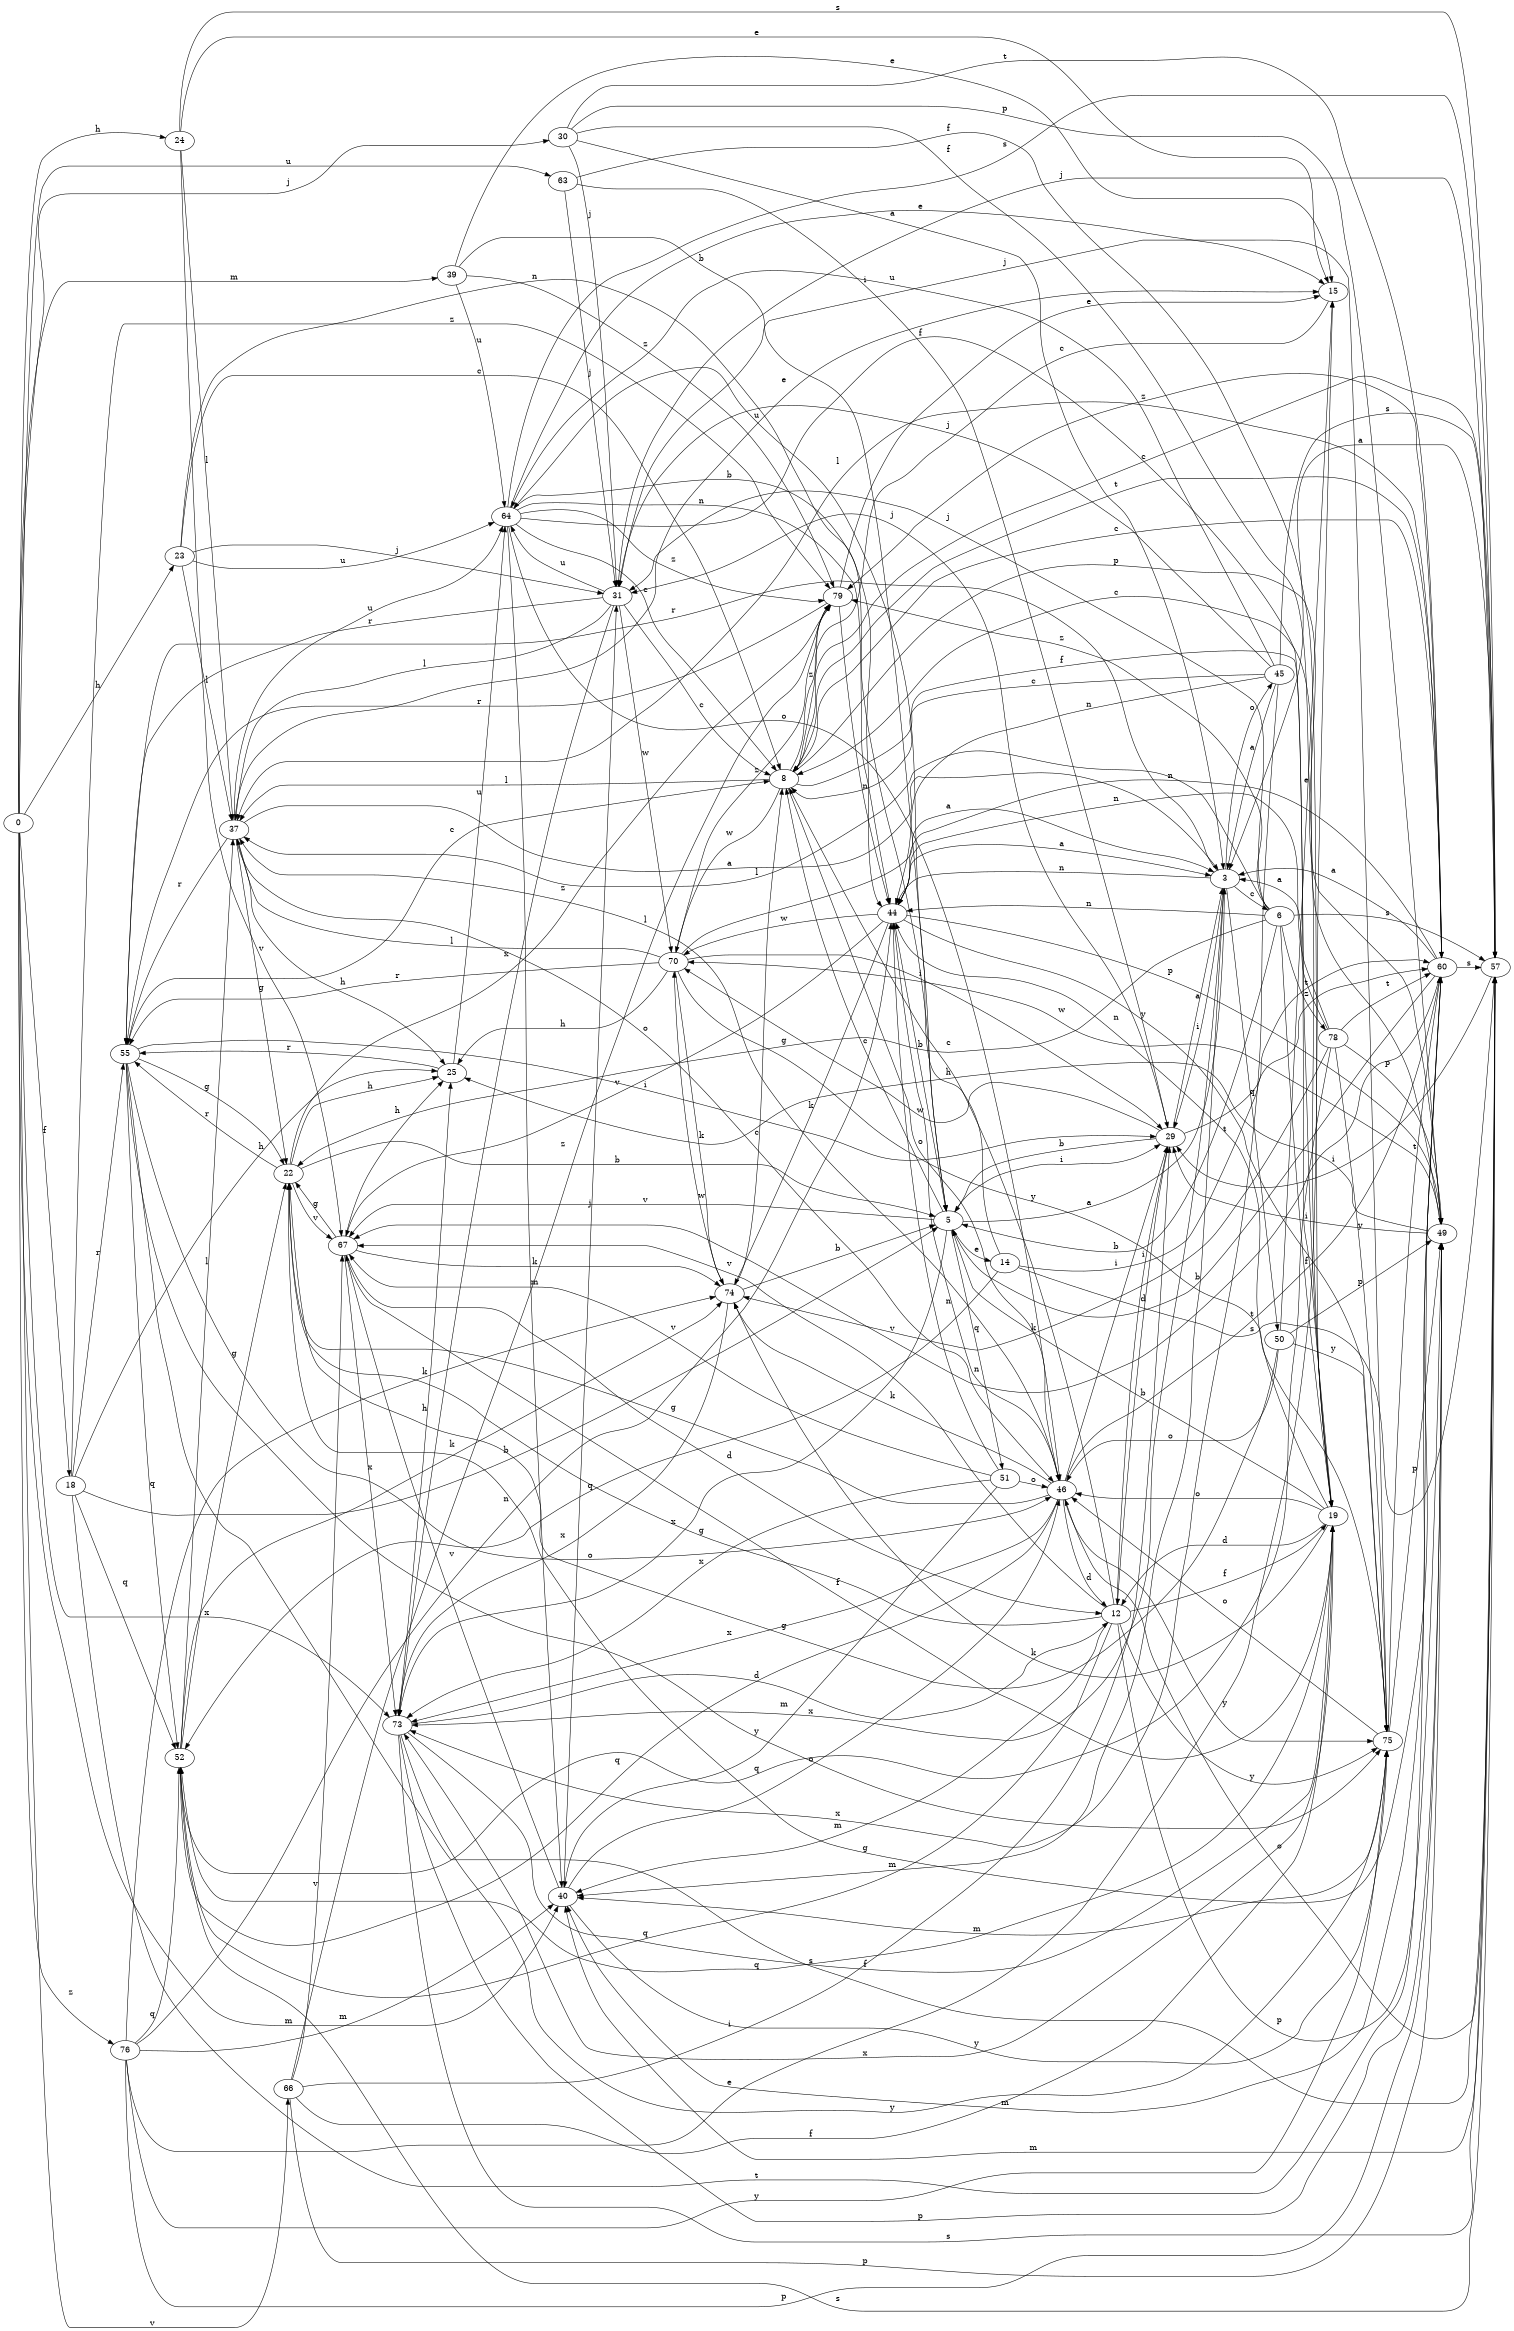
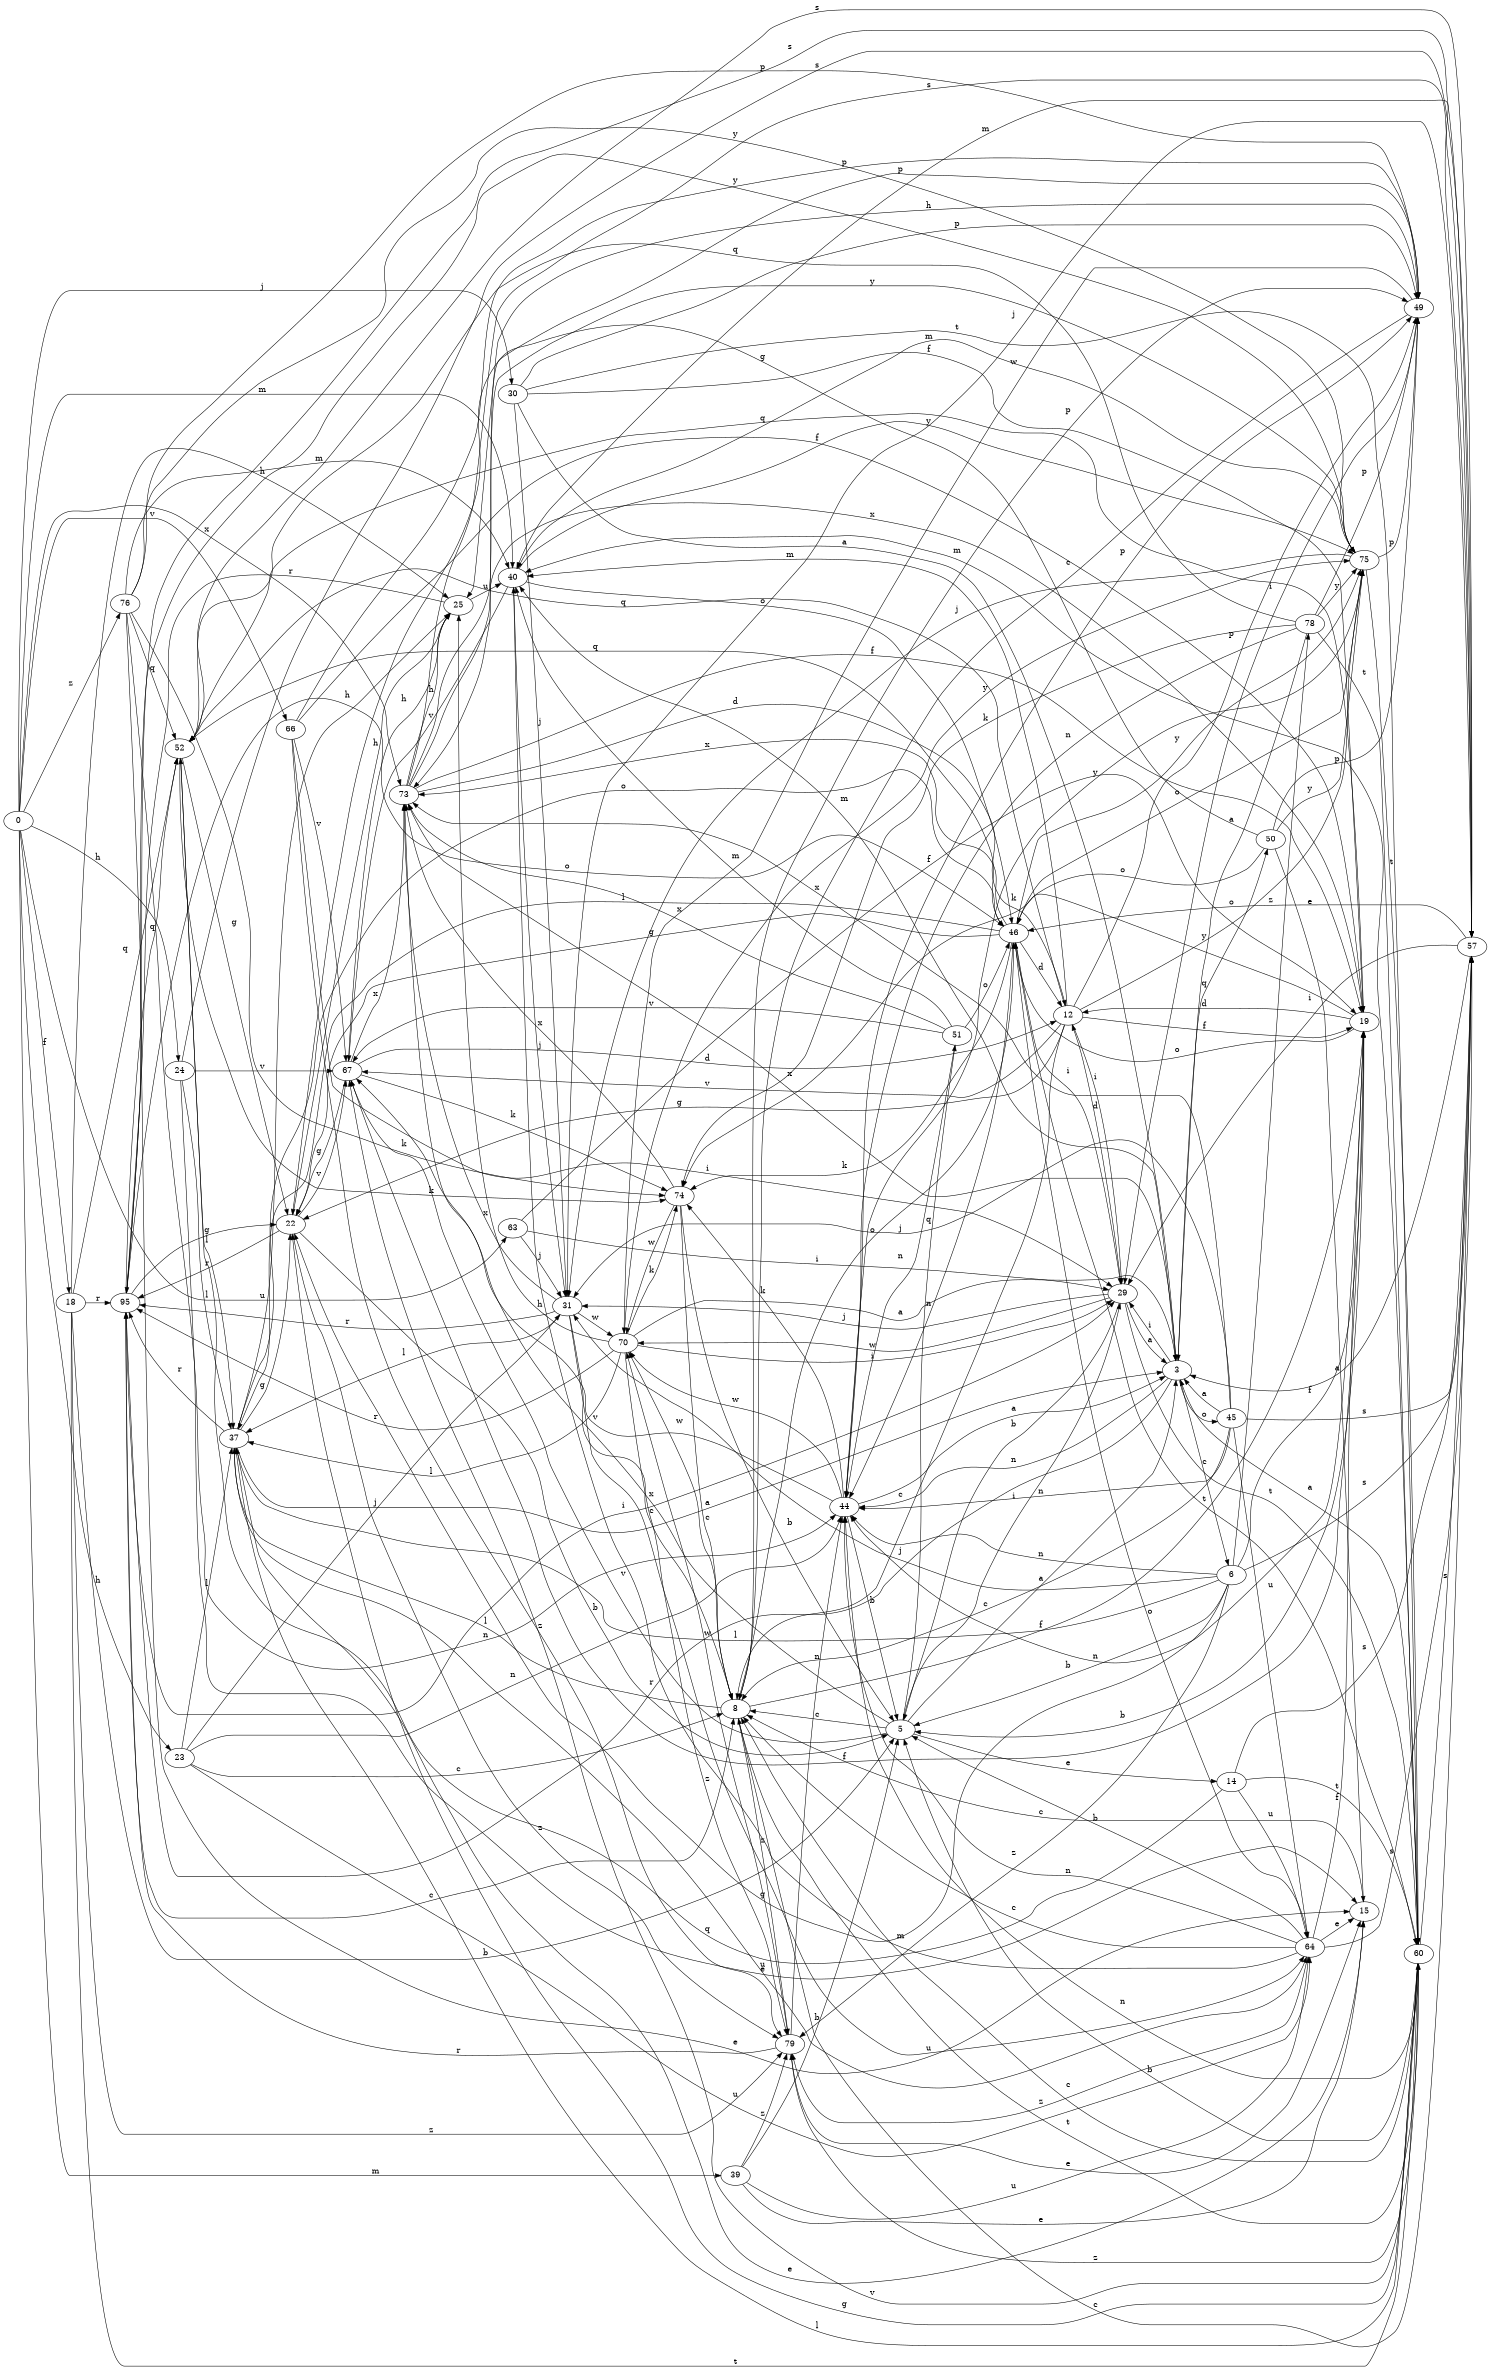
(482, 798) -> (483, 593)
(125, 1054) -> (125, 1303)
none -> (715, 1695)
